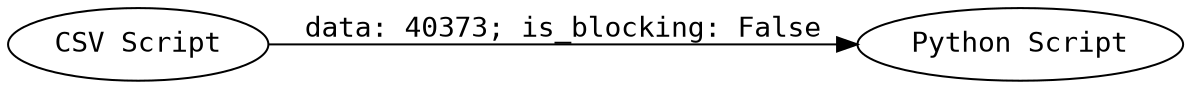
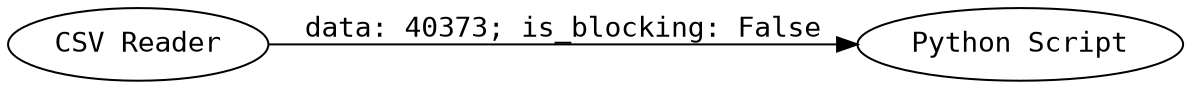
(138, 44) -> (138, 44)
